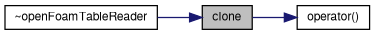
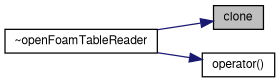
(268, 17) -> (174, 55)
